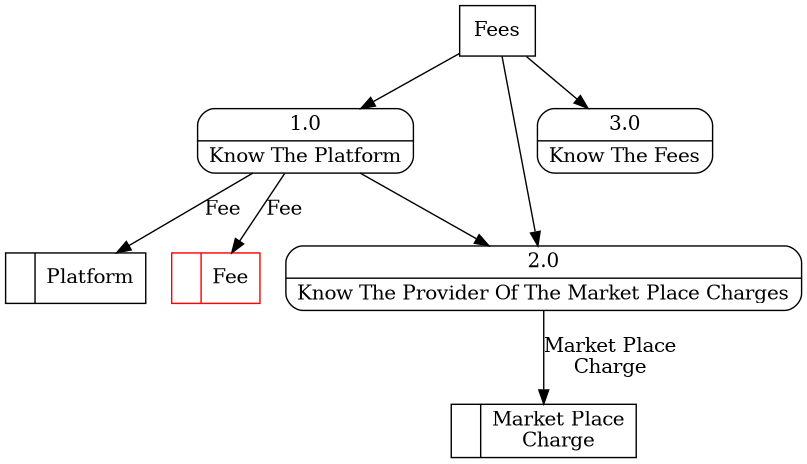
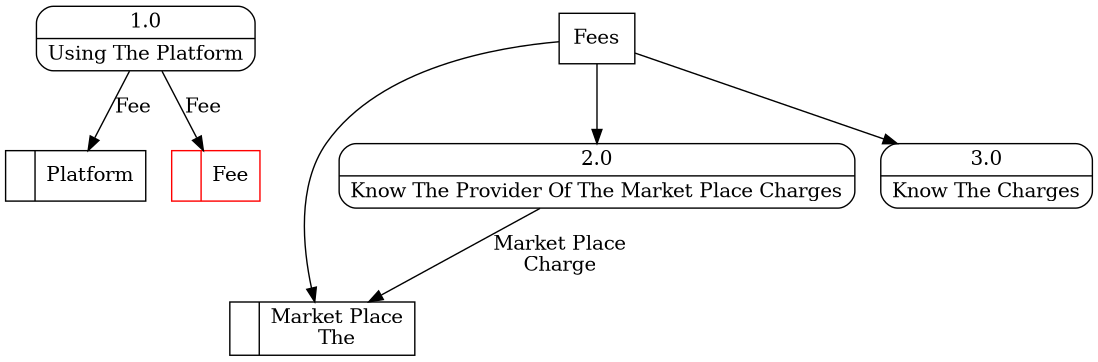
(416, 77) -> (366, 104)
(306, 156) -> (146, 54)
(625, 156) -> (987, 191)
(418, 206) -> none
(558, 441) -> (337, 338)
